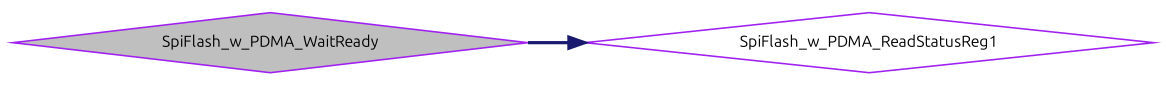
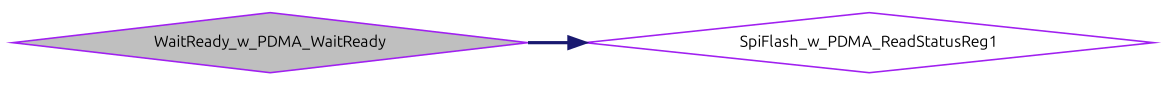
(270, 43) -> (270, 43)
